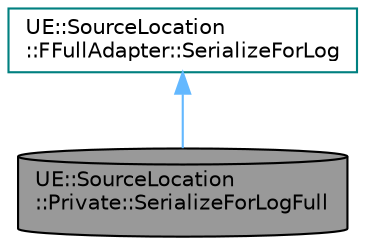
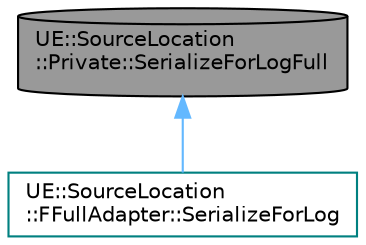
(183, 121) -> (183, 145)
